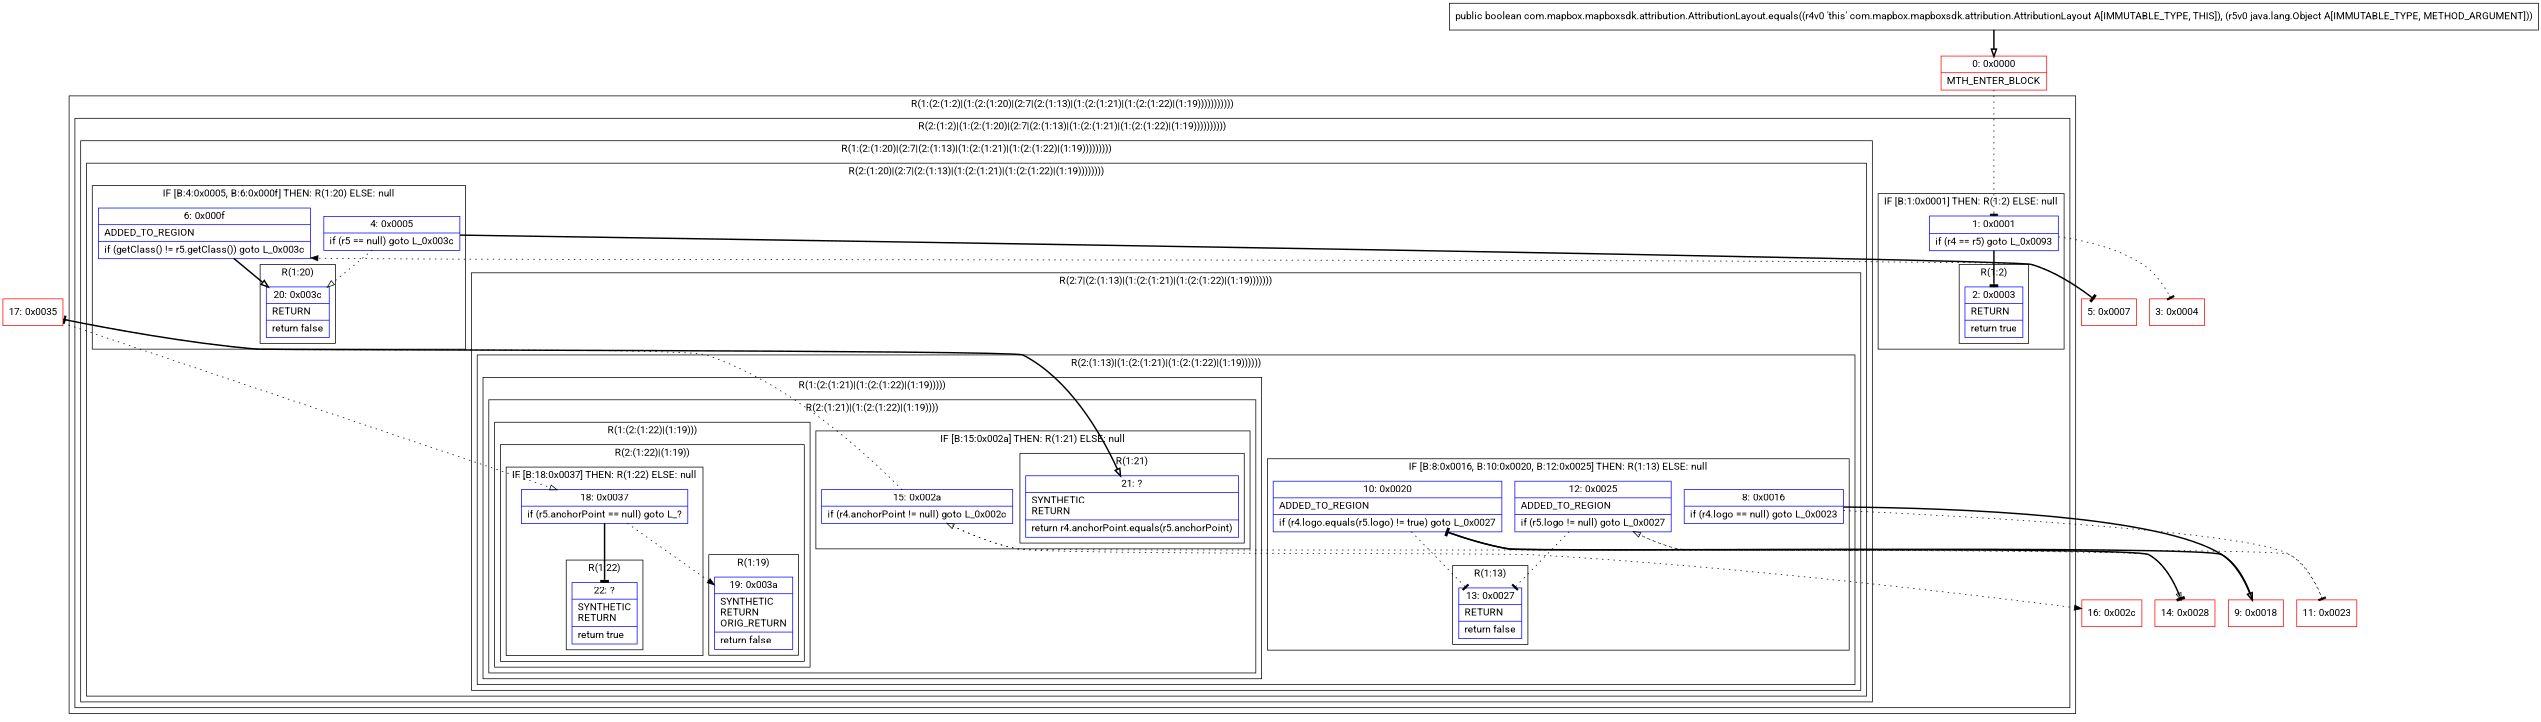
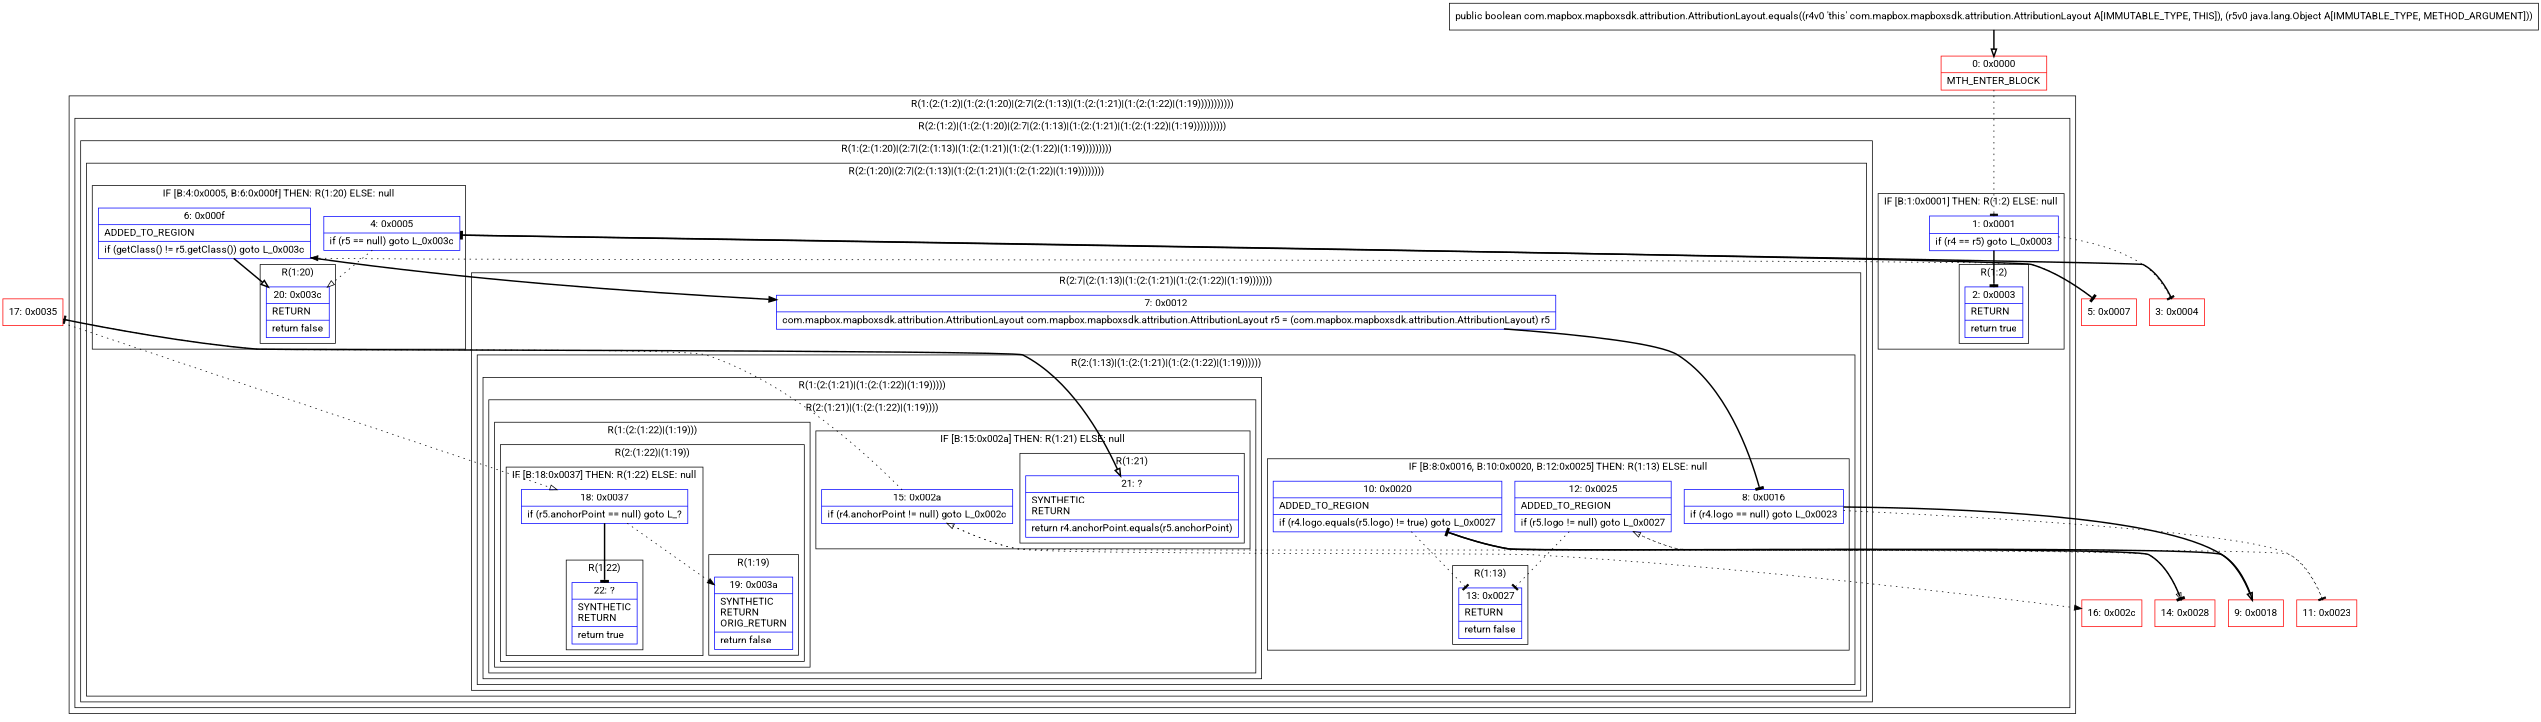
(1994, 242) -> (1994, 242)
none -> (1326, 249)
none -> (1166, 312)
